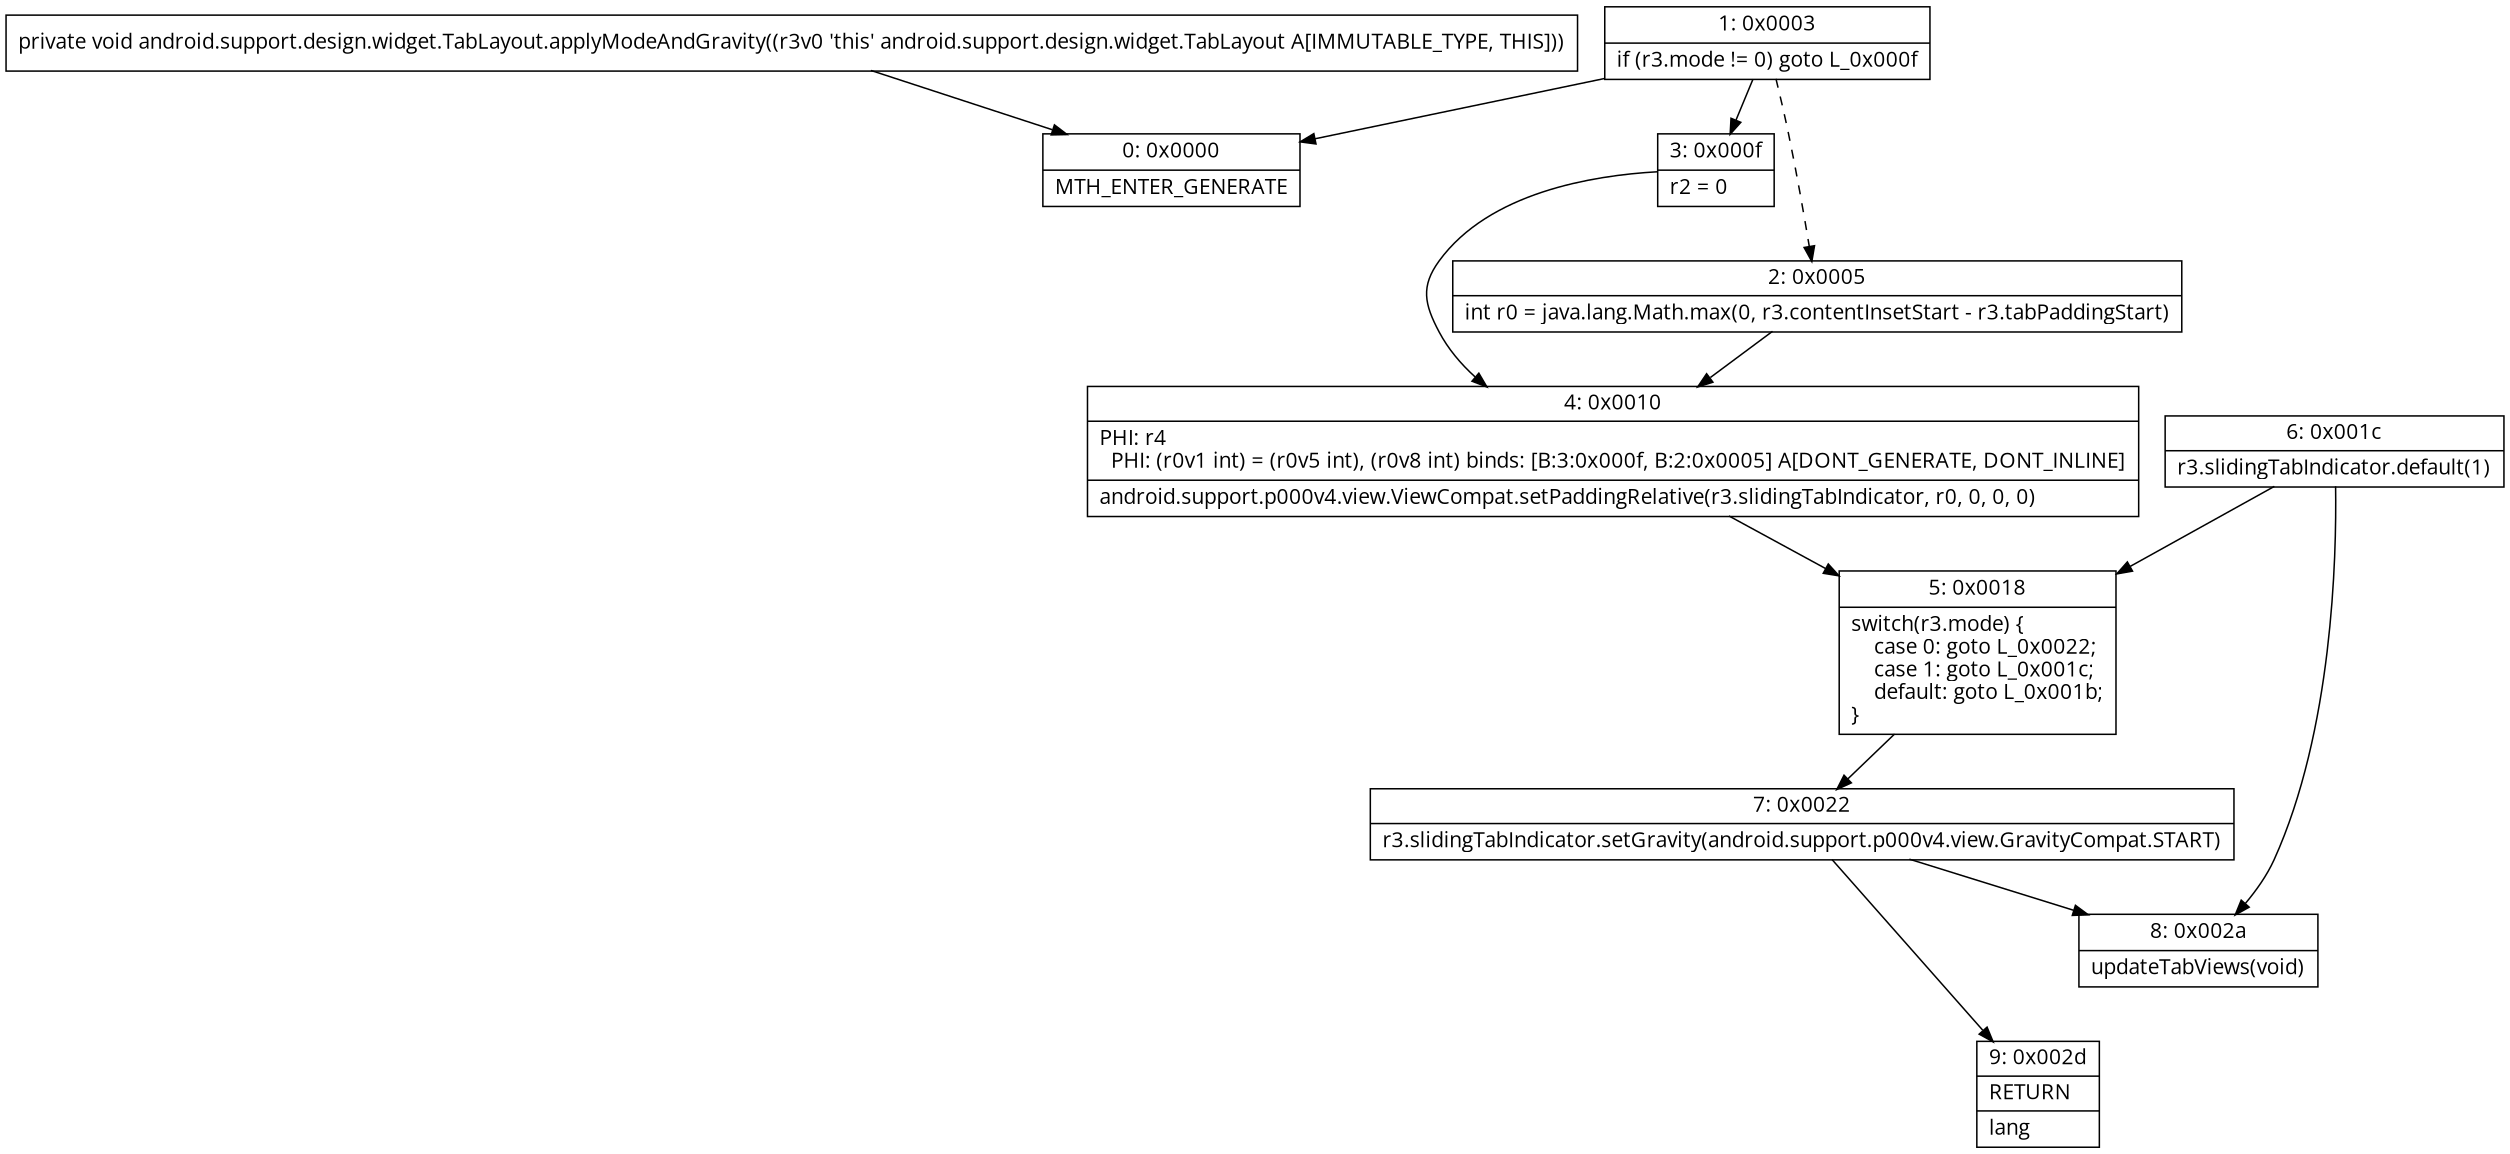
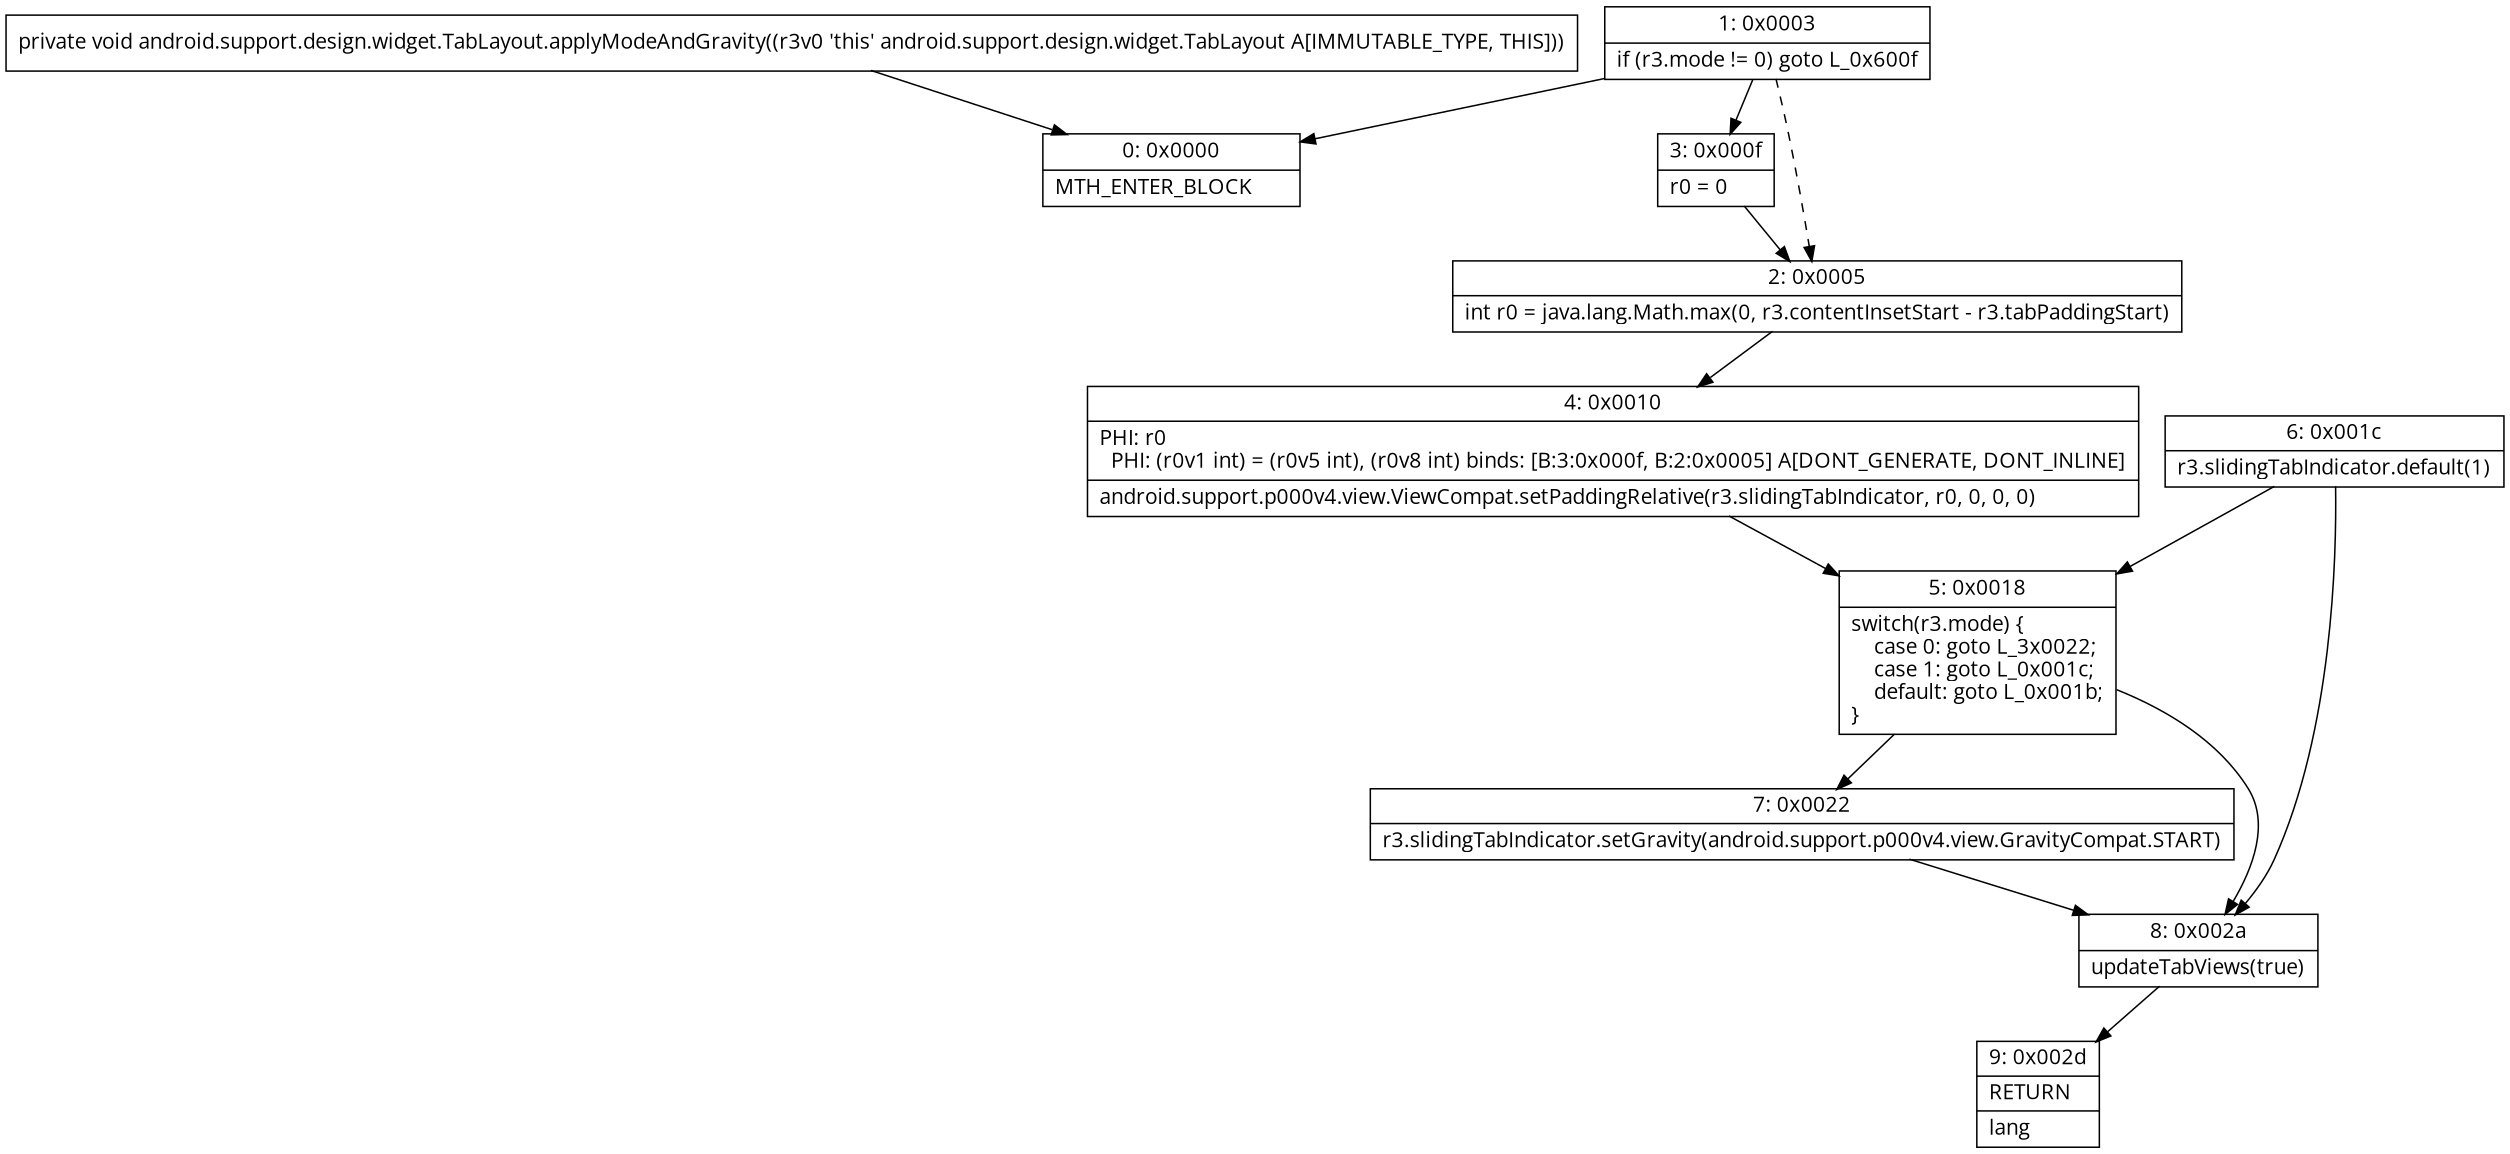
(1767, 61) -> (1767, 61)
(1171, 188) -> (1153, 188)
(1699, 188) -> (1699, 188)
(1479, 224) -> (1762, 228)
(1137, 439) -> (1137, 439)
(1975, 647) -> (1975, 647)
none -> (2234, 769)
(1907, 945) -> (2134, 1009)
(2198, 968) -> (2198, 968)
